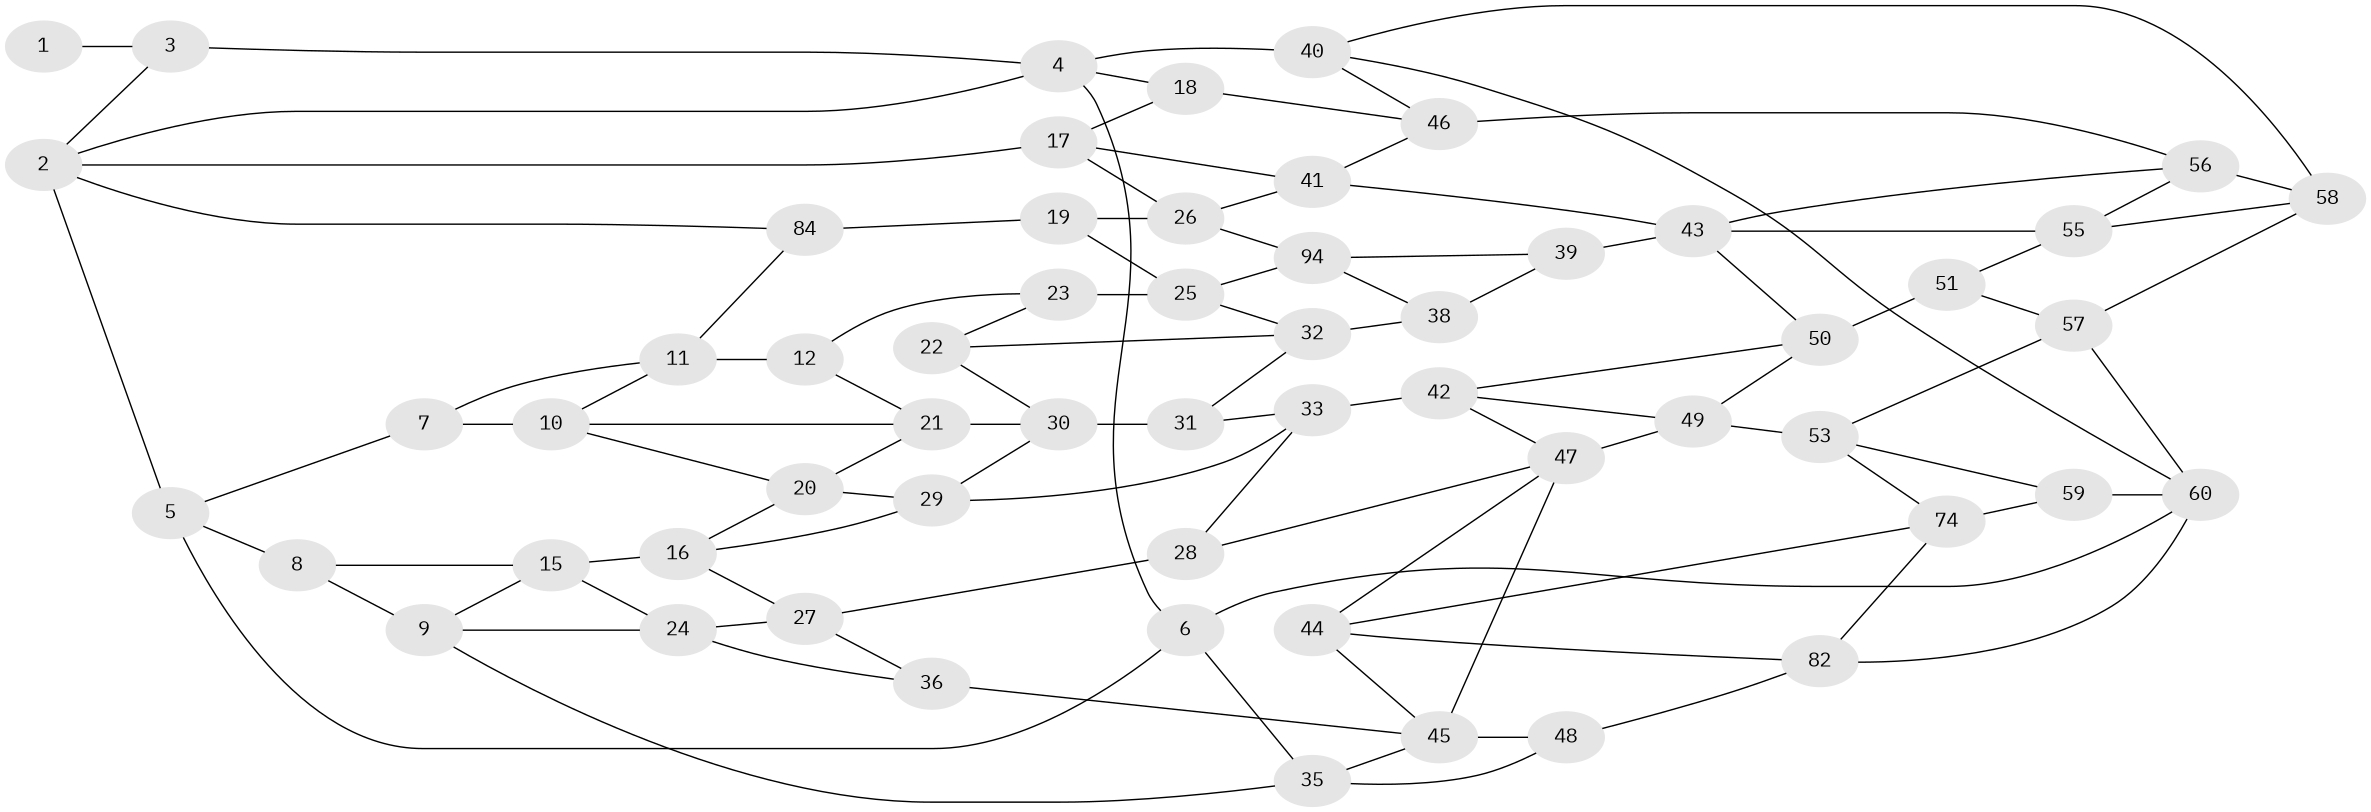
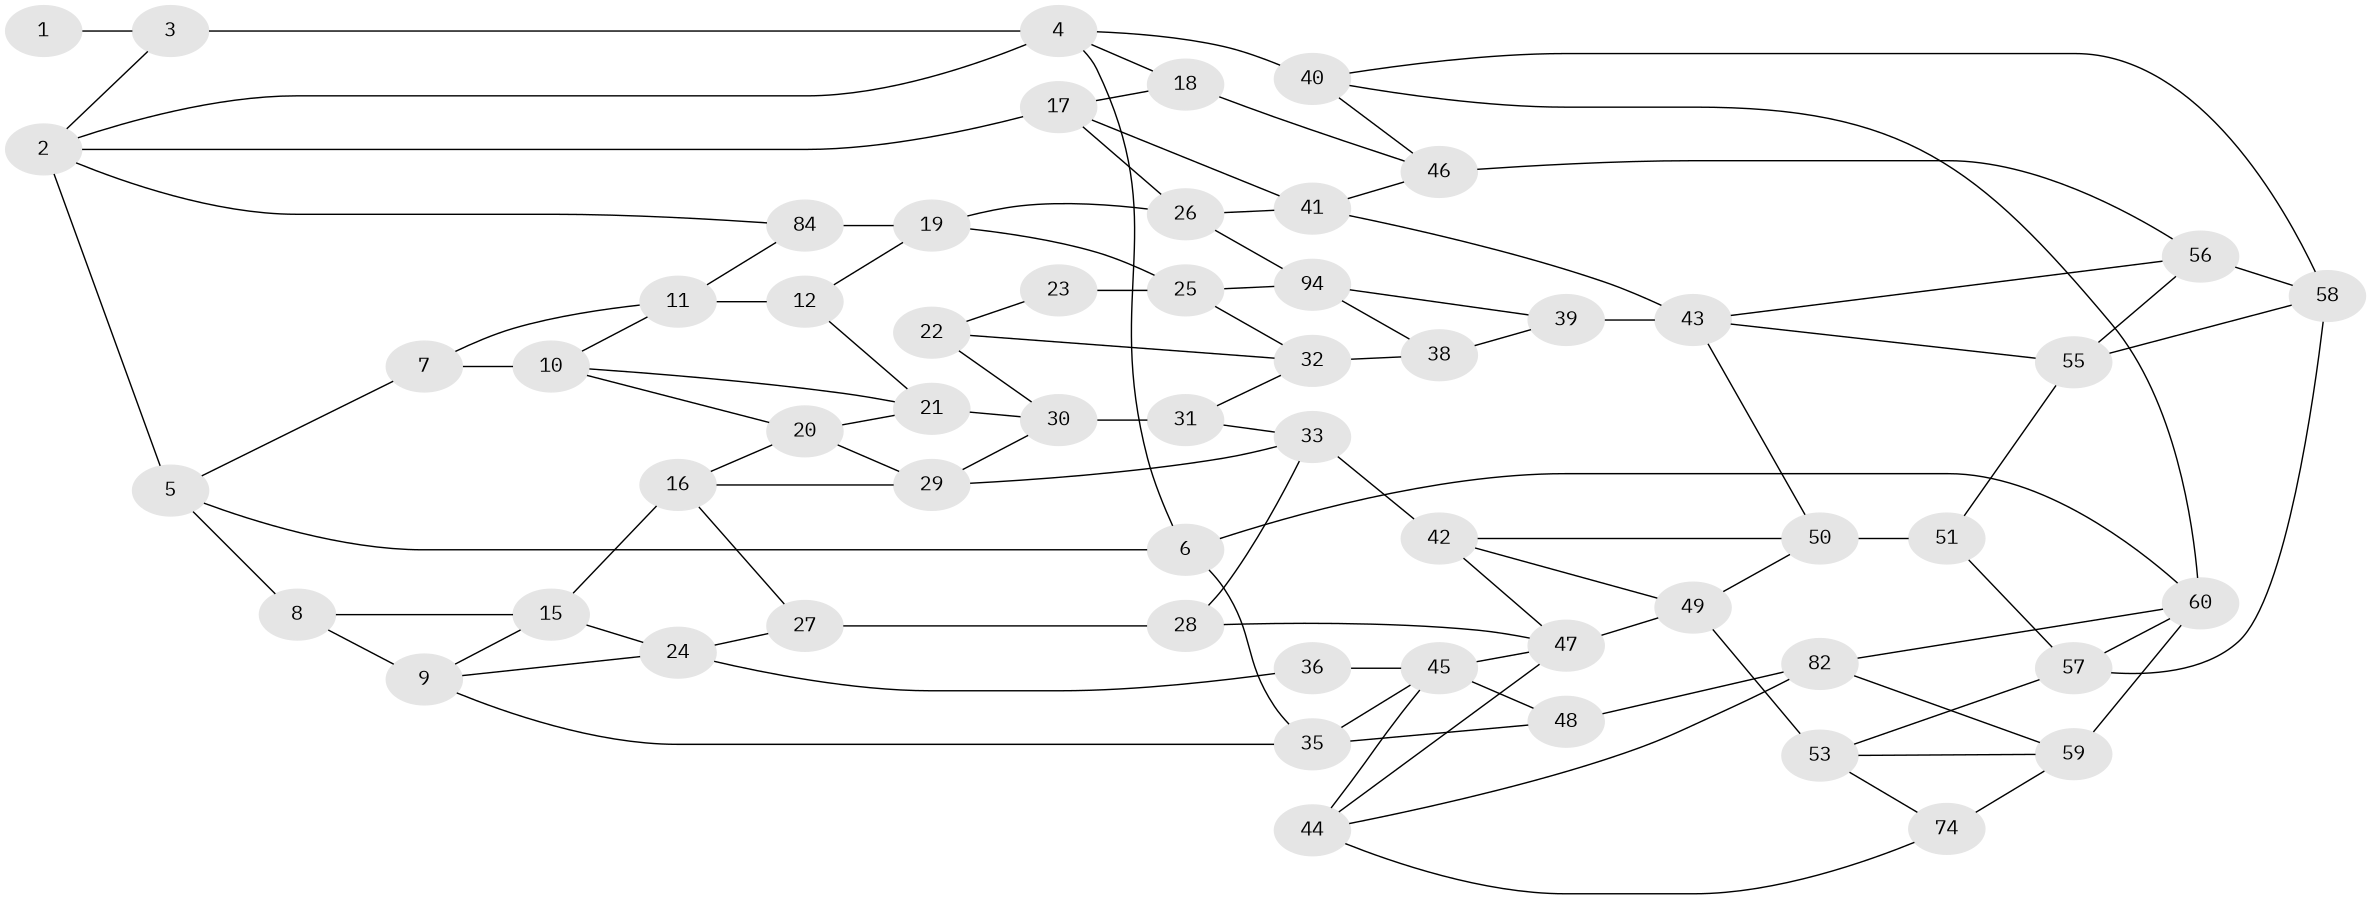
(922, 303) -> (868, 264)
(1879, 596) -> (1938, 706)
(868, 651) -> none
